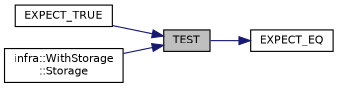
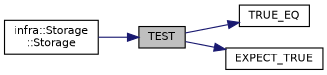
(133, 30) -> (200, 44)
(292, 41) -> (274, 16)
(64, 65) -> (51, 37)
